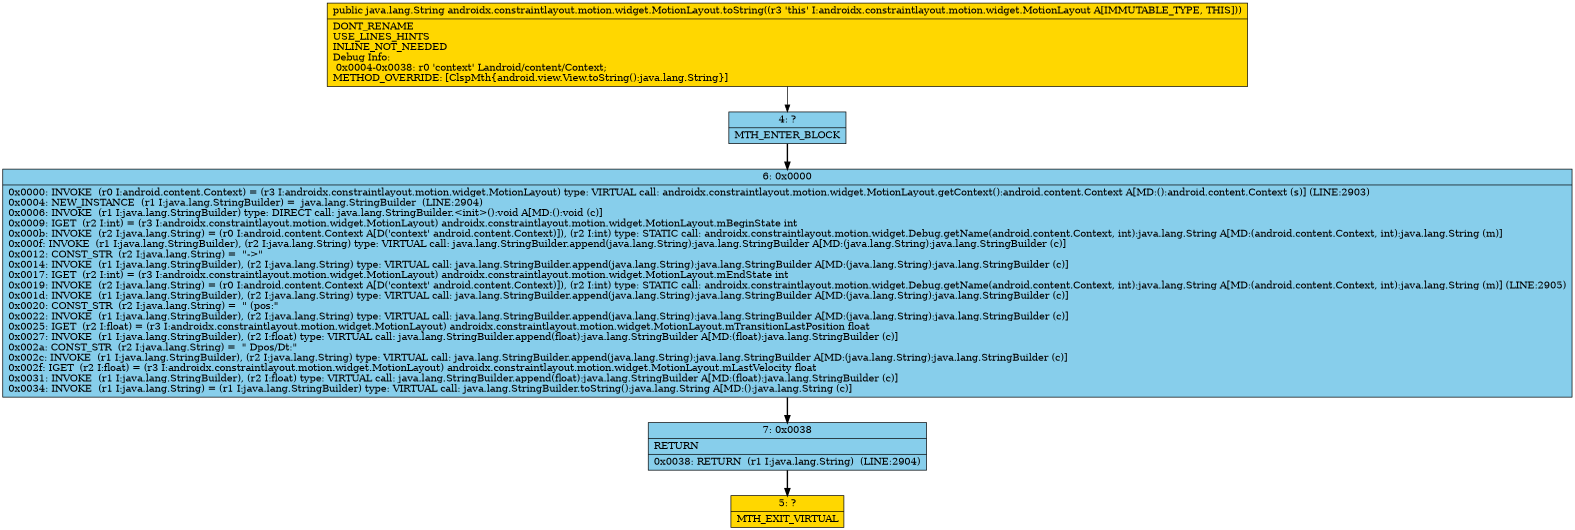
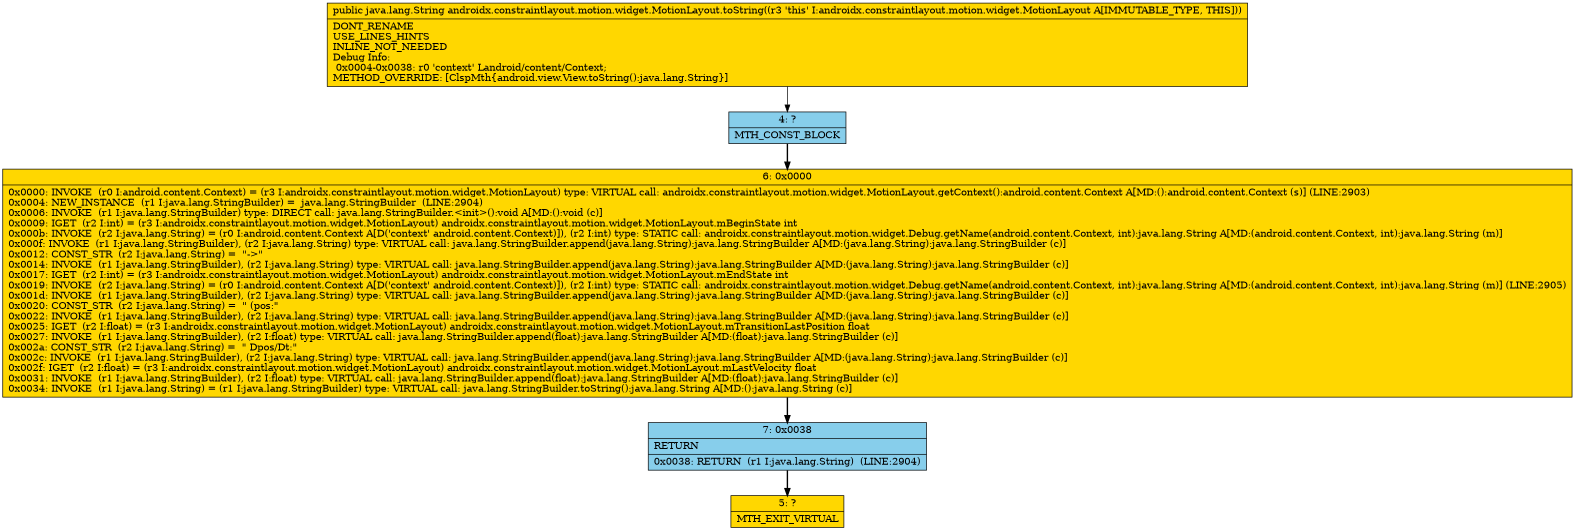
(787, 135) -> (787, 135)
(787, 283) -> (787, 283)
